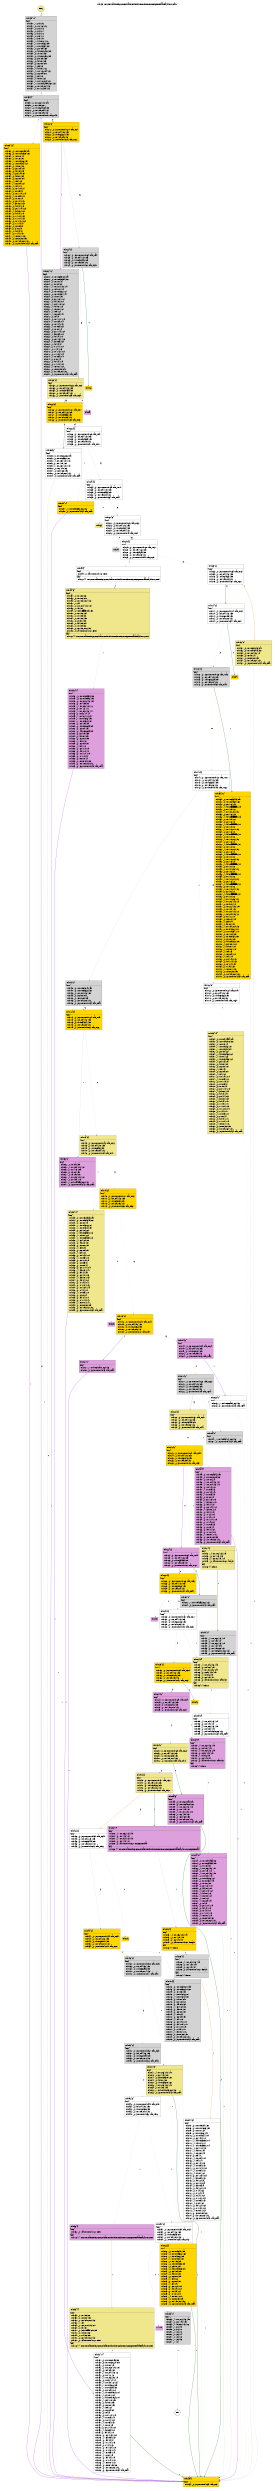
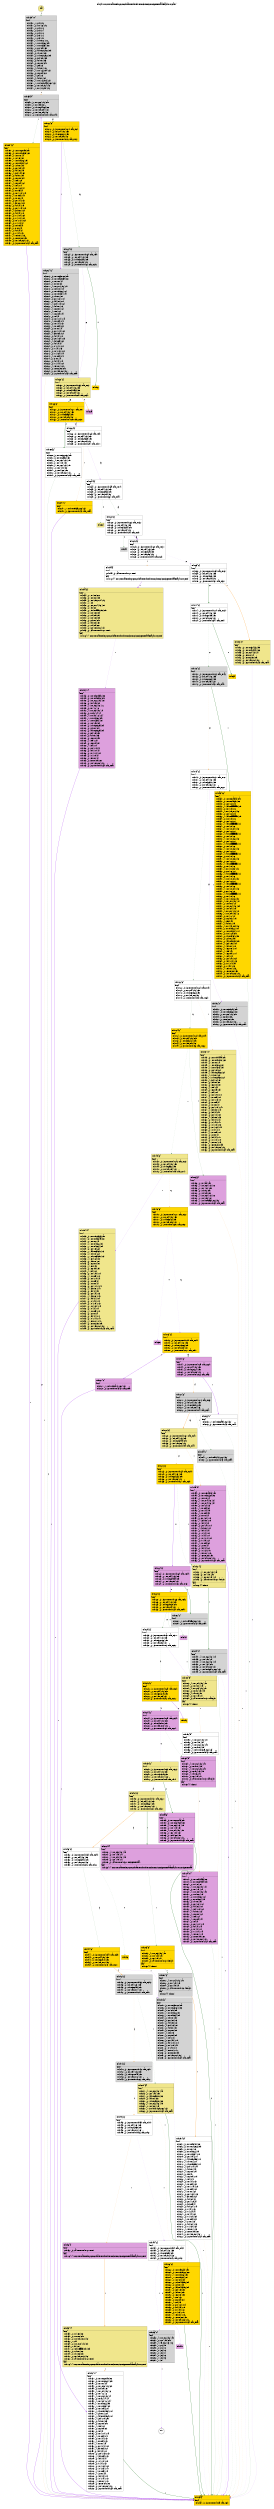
(41, 9) -> (41, 9)
(84, 1007) -> (191, 1014)
(161, 1771) -> (153, 1789)
